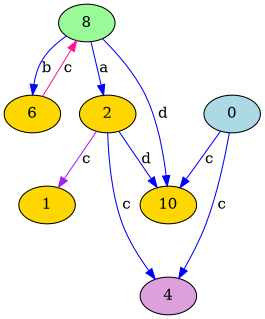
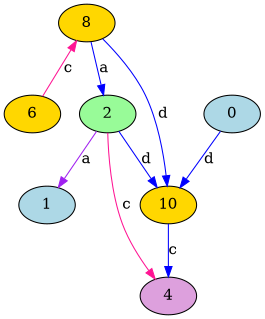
(87, 23) -> (87, 23)
(44, 57) -> none
(108, 114) -> (108, 114)
(86, 159) -> (86, 159)
(209, 159) -> (209, 159)
(213, 203) -> (168, 245)
(47, 205) -> (47, 205)
(117, 205) -> (117, 205)
